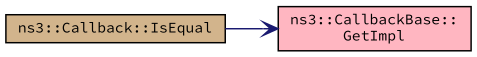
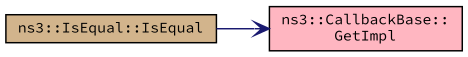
(116, 29) -> (111, 29)
